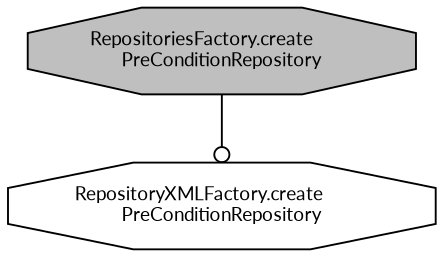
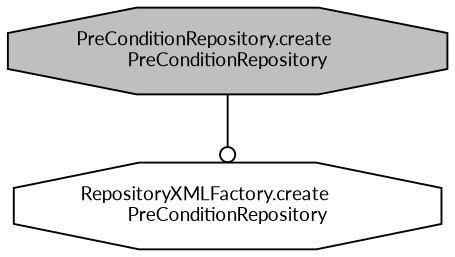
(222, 51) -> (228, 51)
